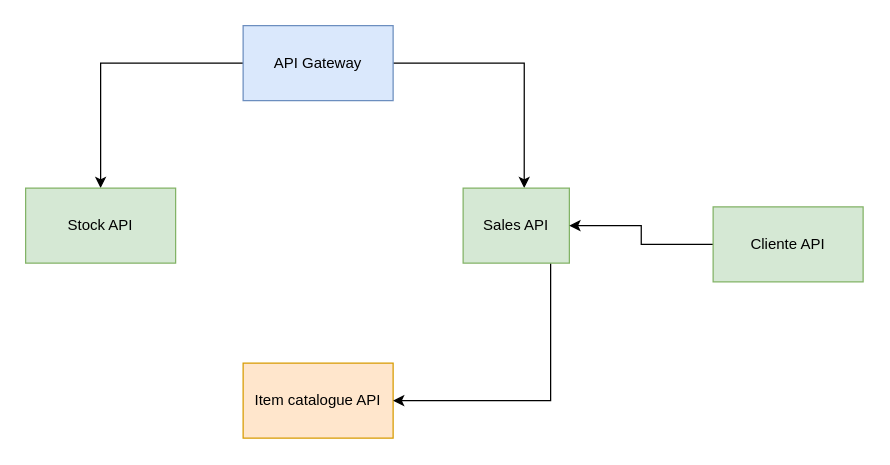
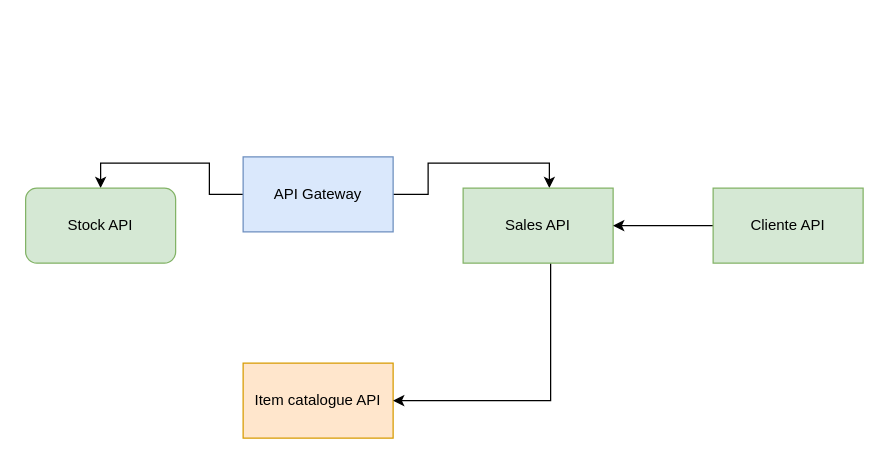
(318, 63) -> (318, 194)
(101, 226) -> (101, 226)
(516, 226) -> (538, 226)
(788, 244) -> (788, 226)
